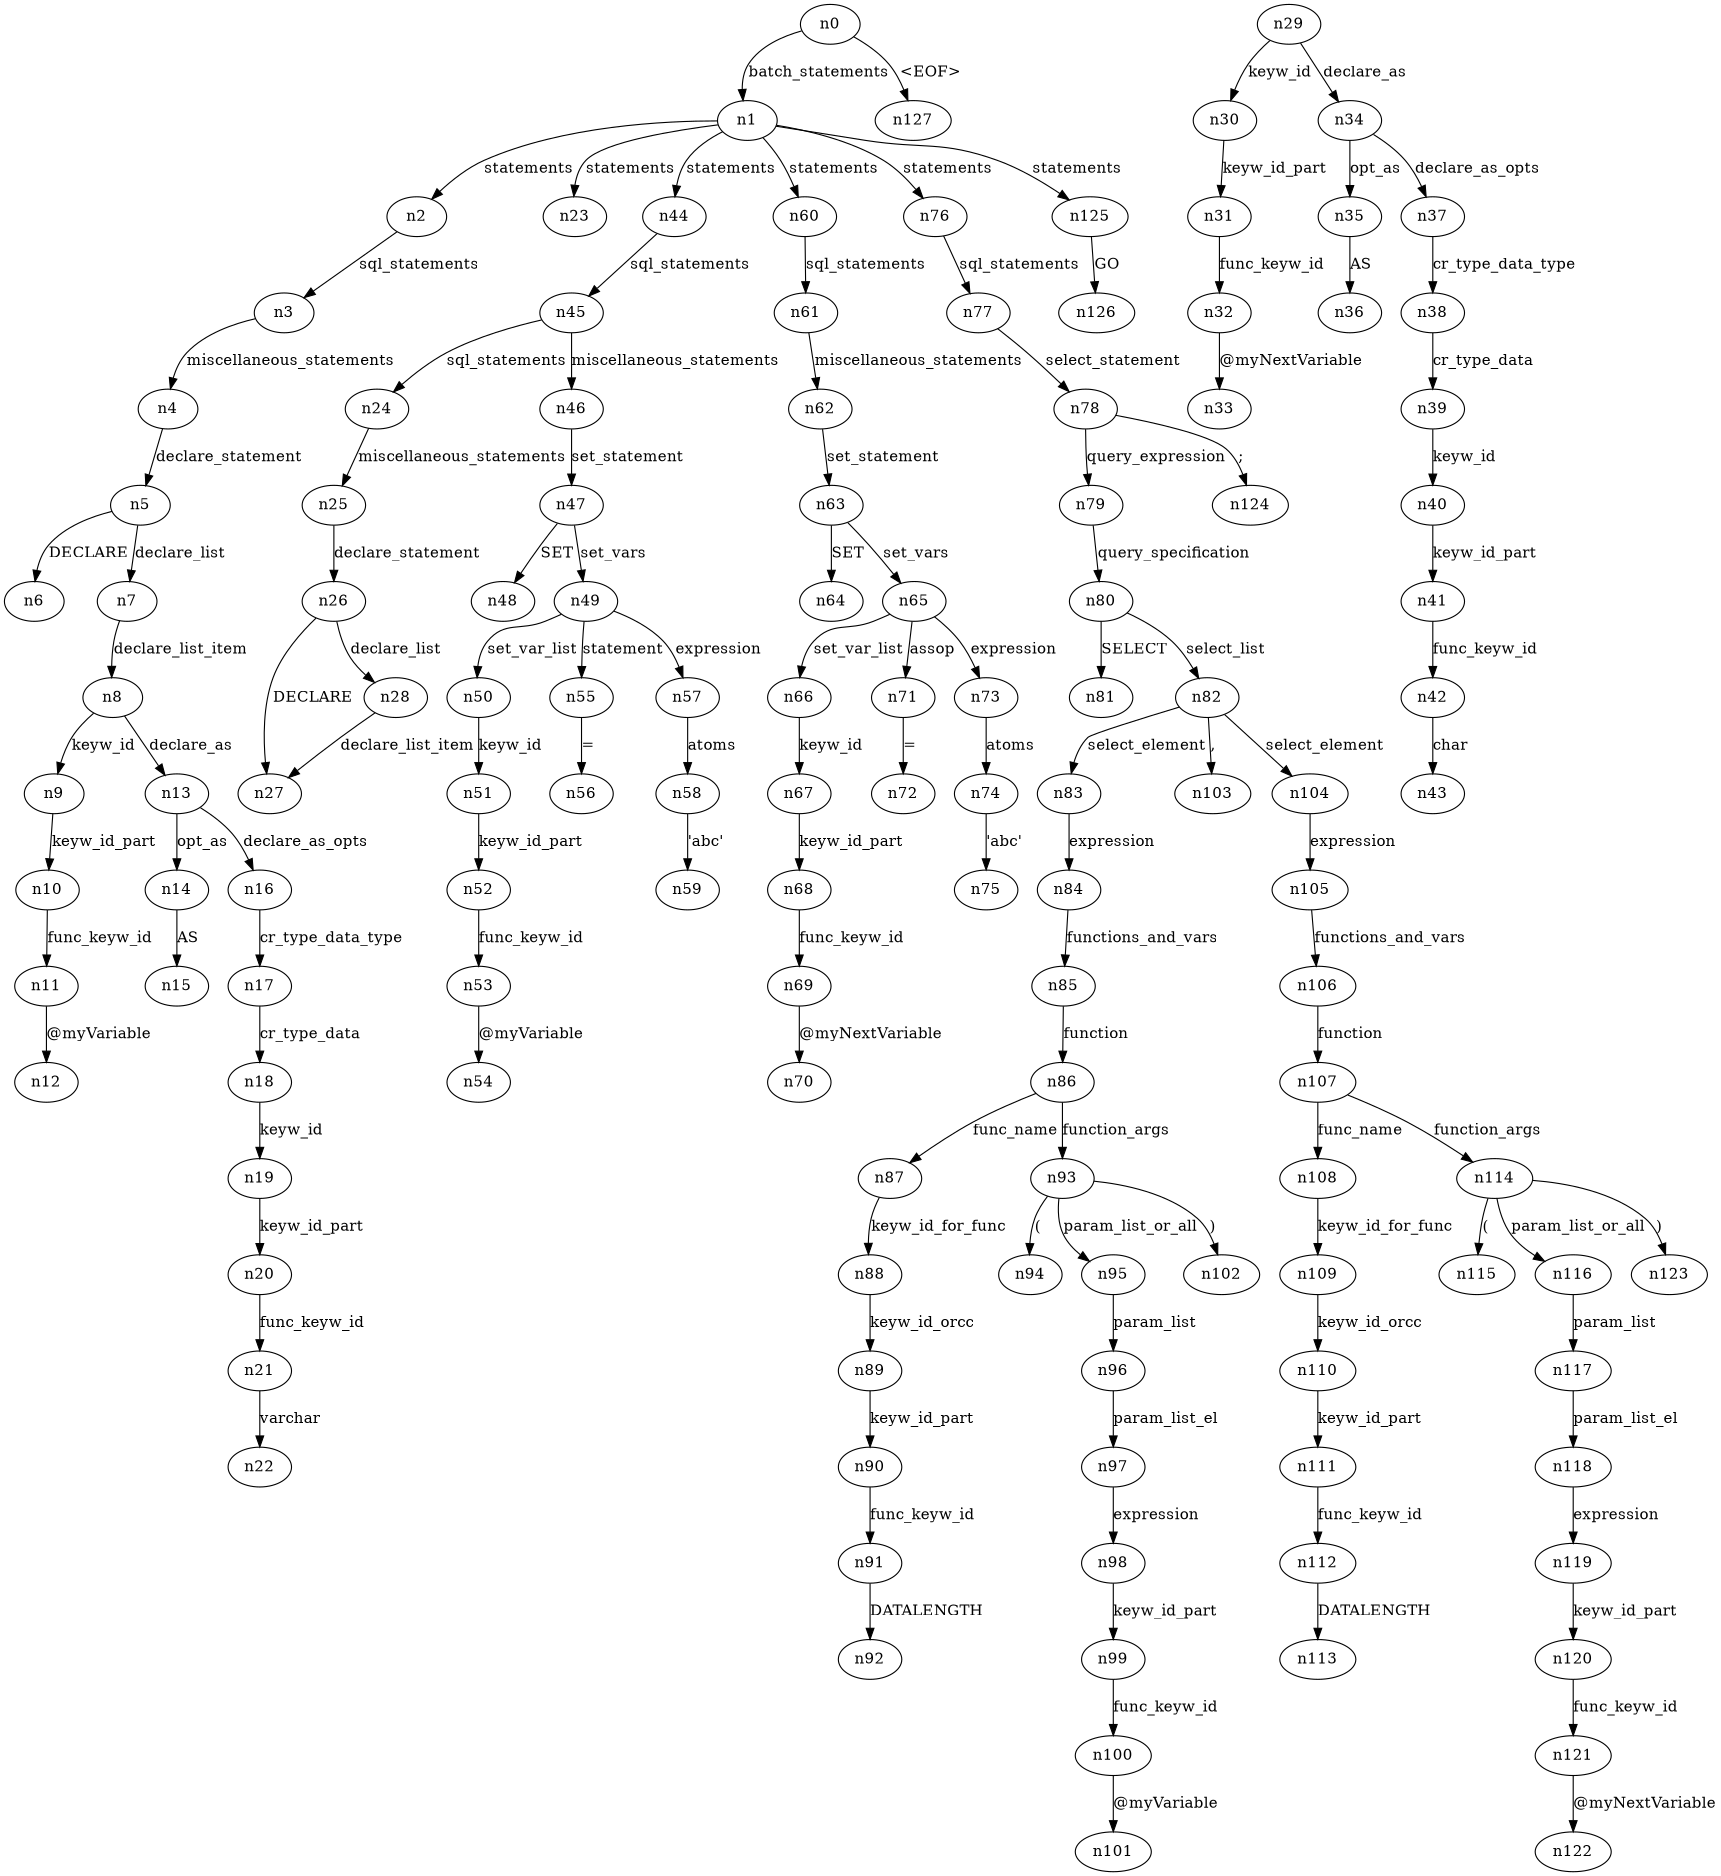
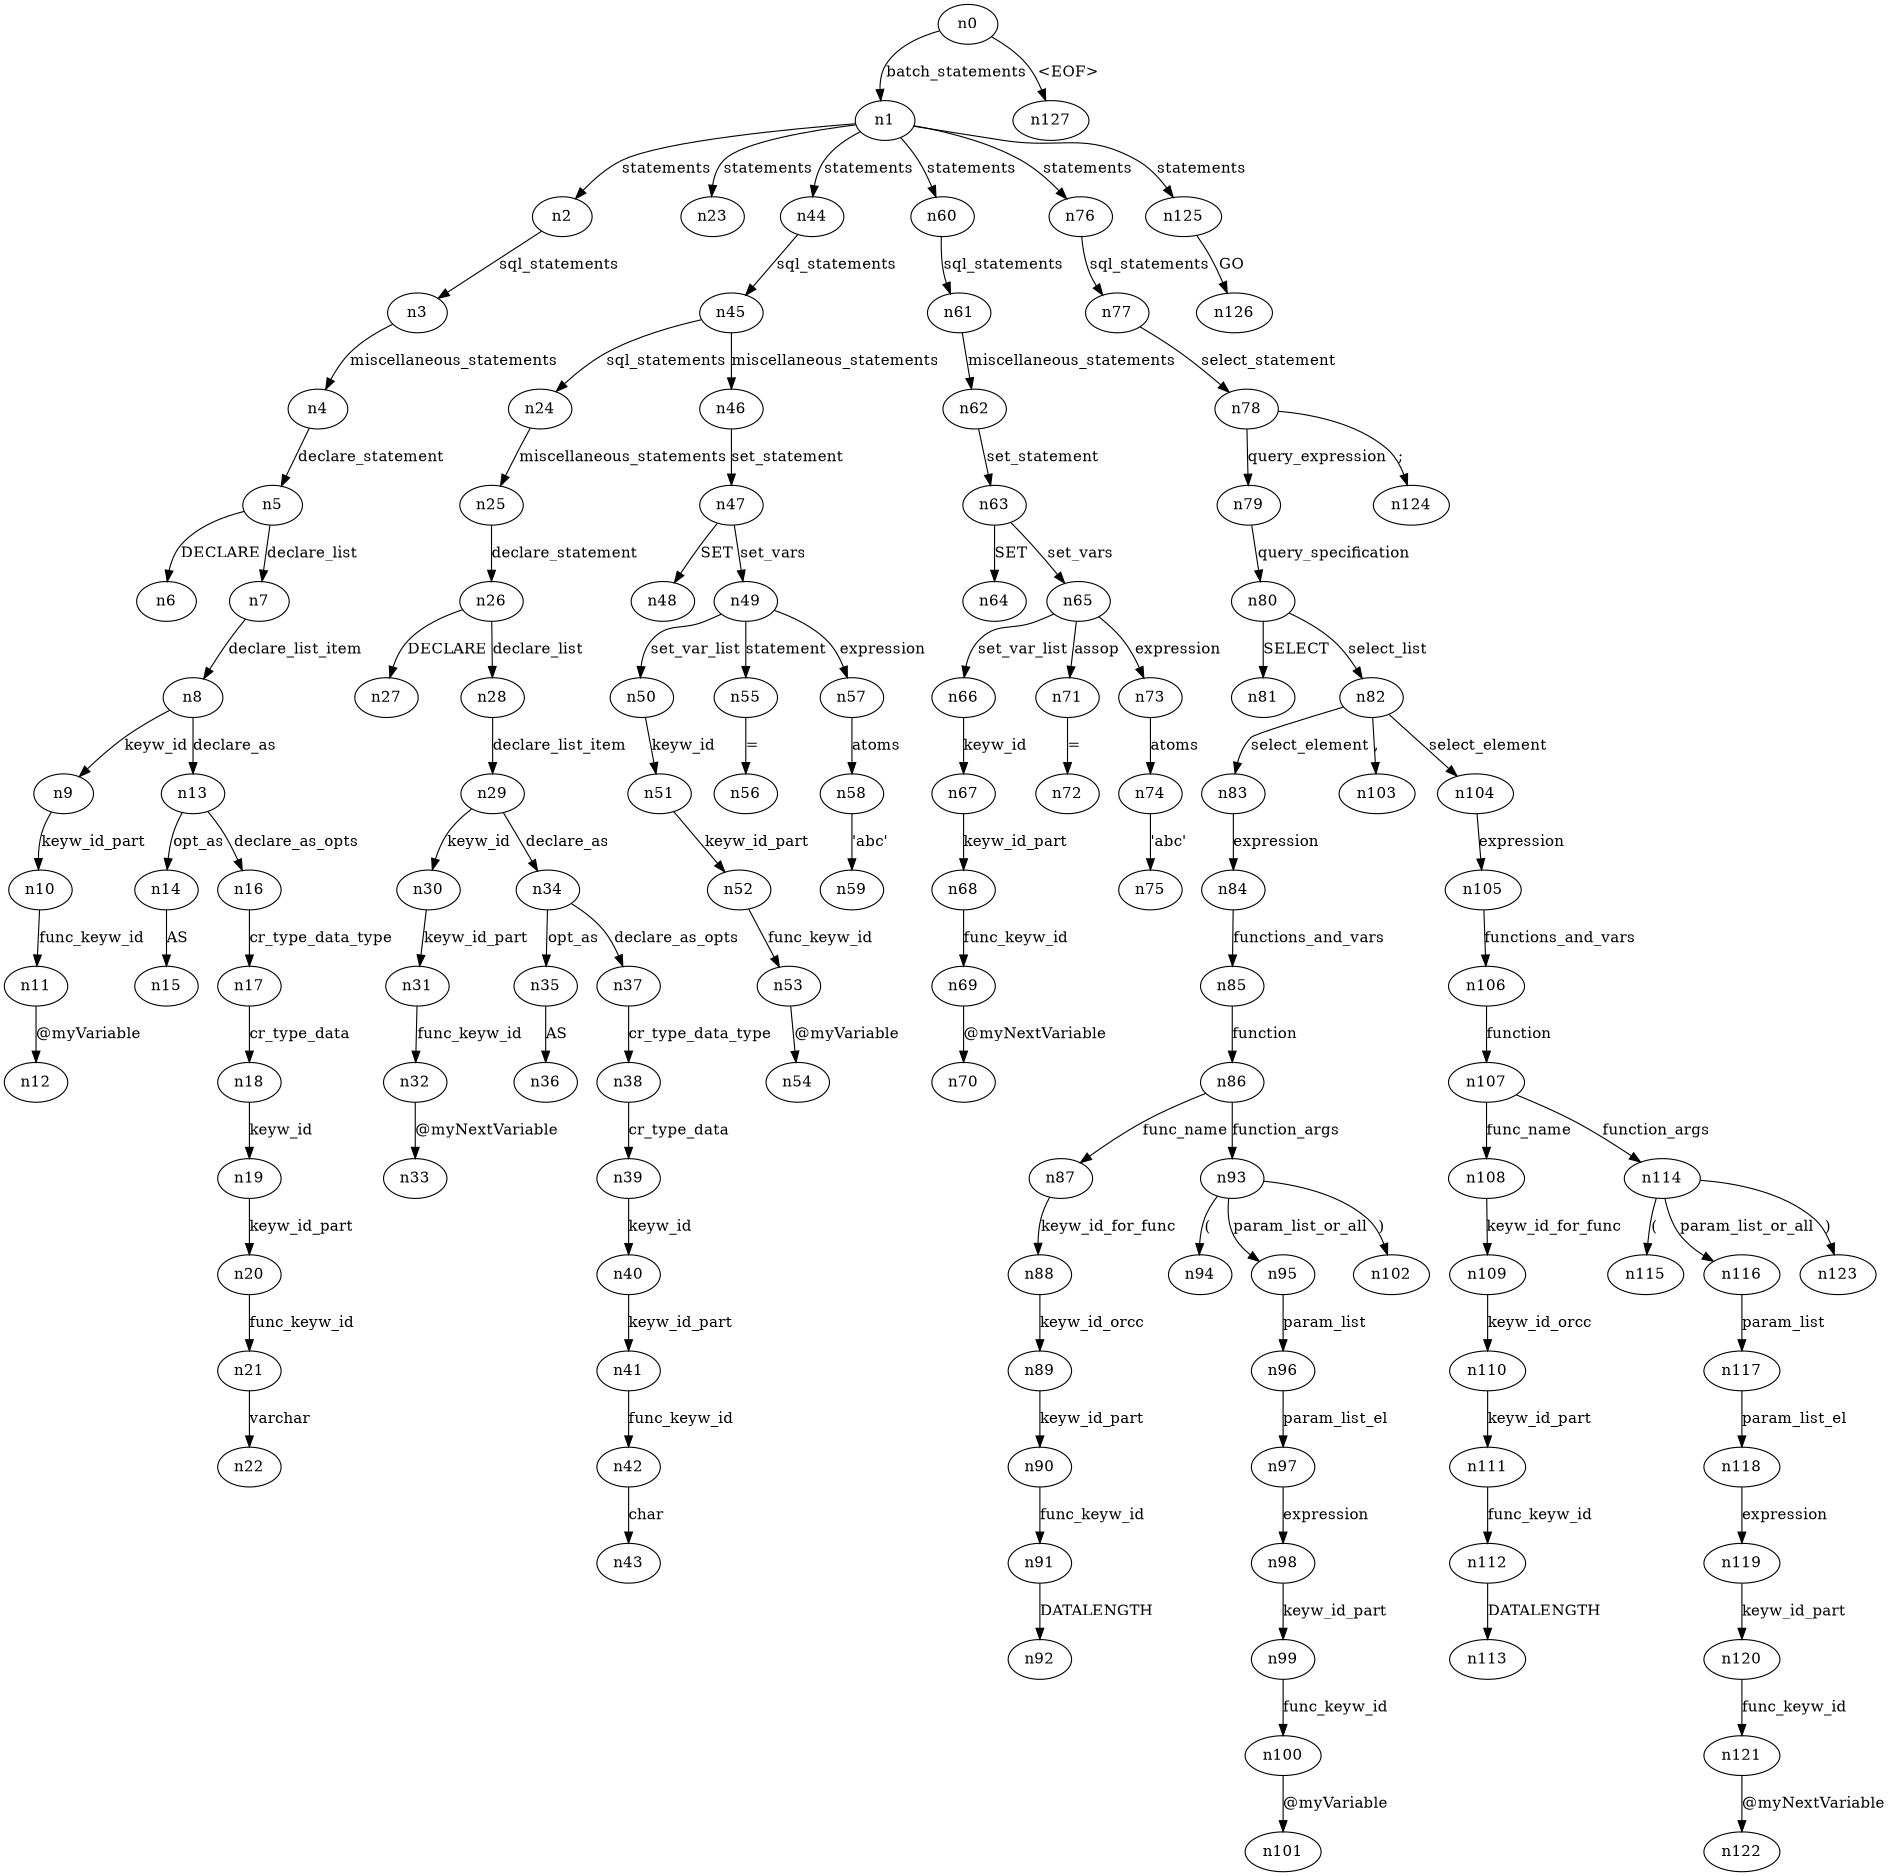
(336, 741) -> (493, 740)
